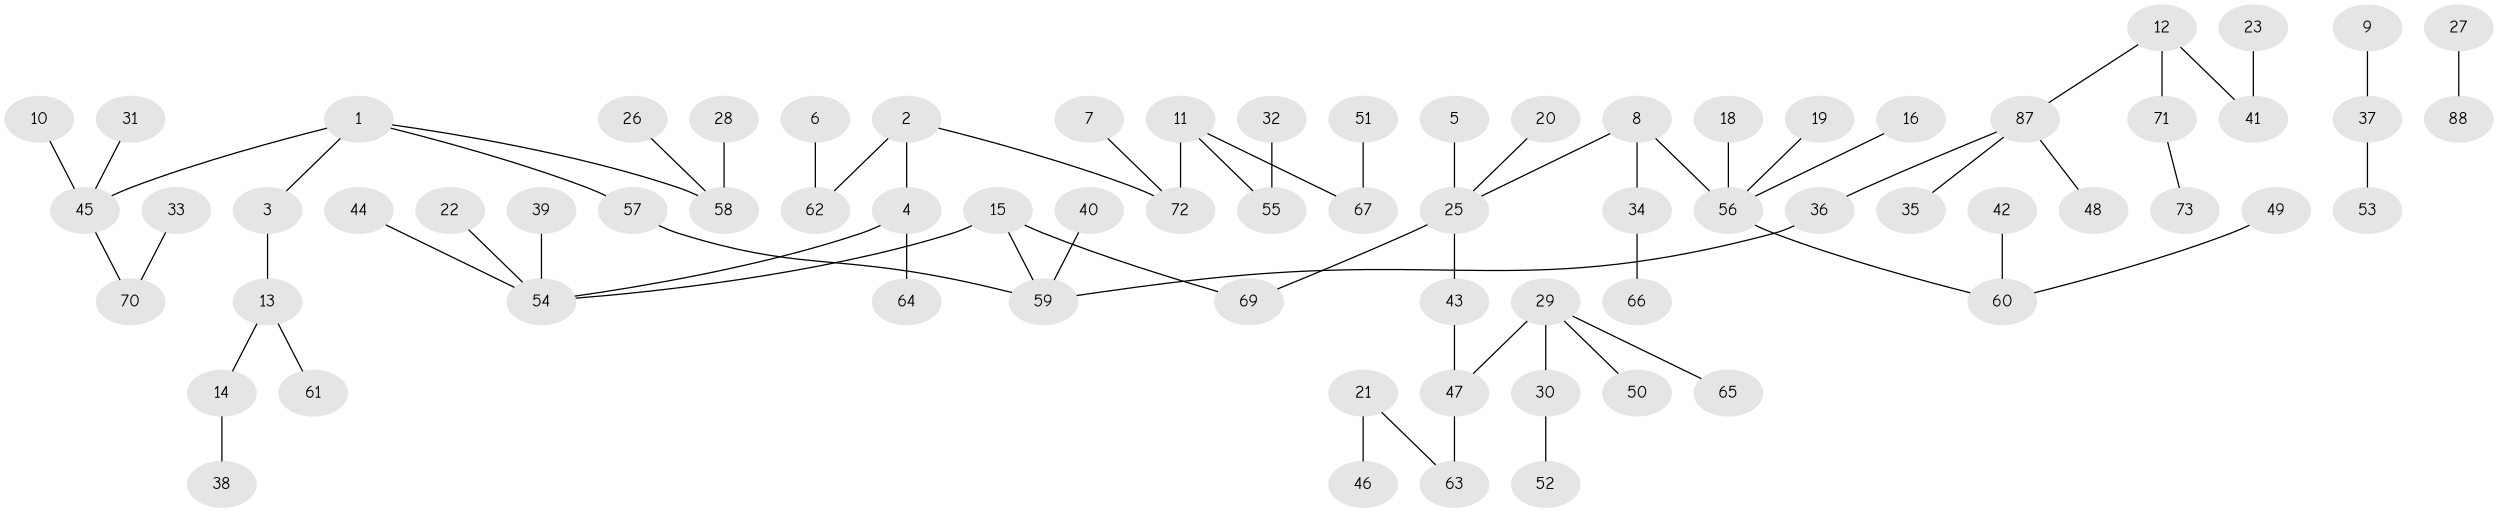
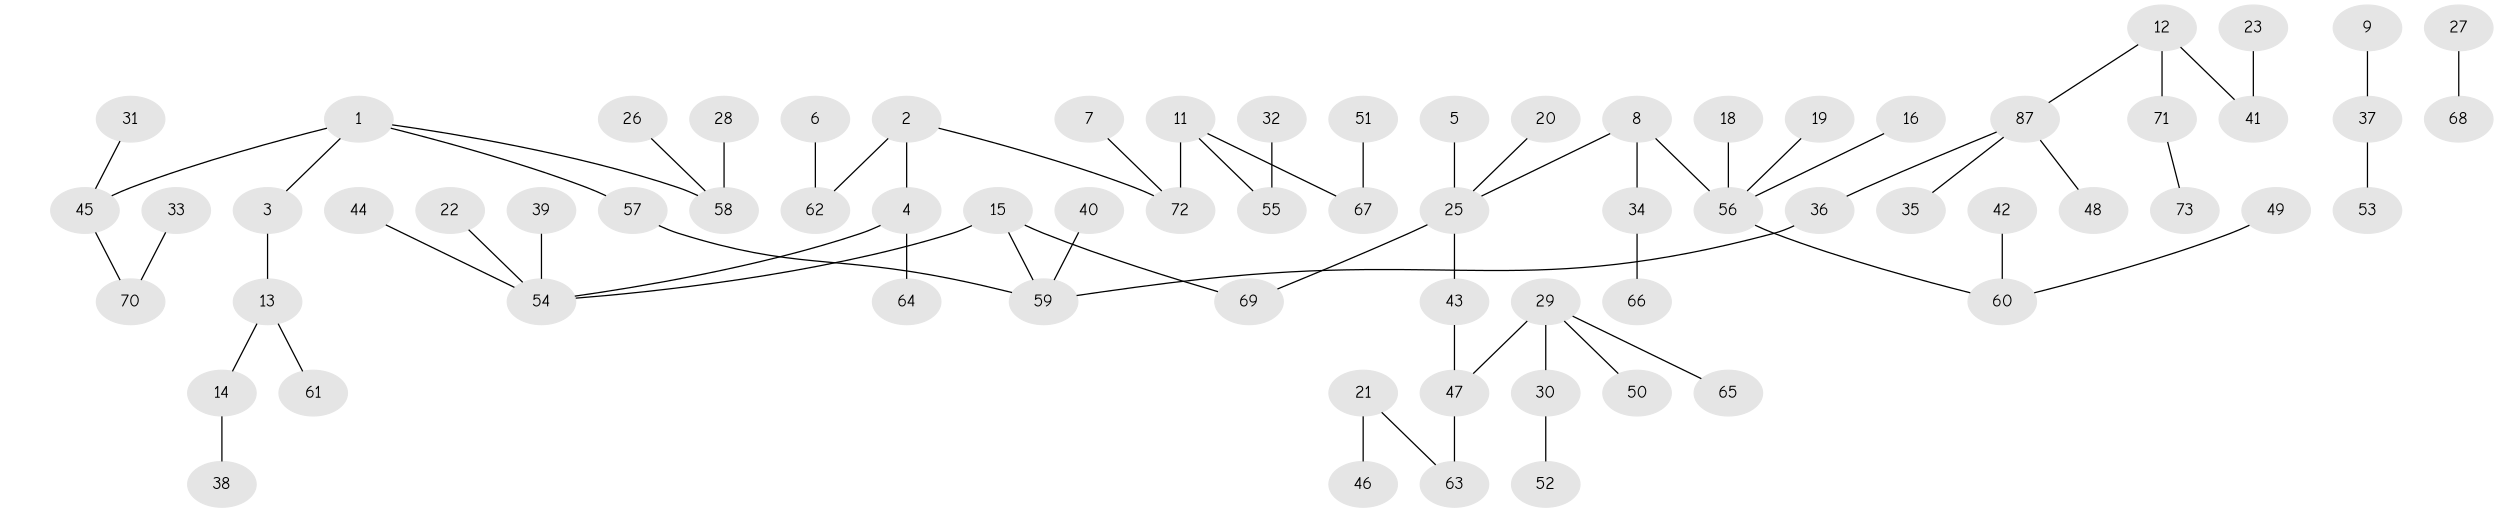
(39, 119) -> none
(2459, 119) -> (2459, 119)
